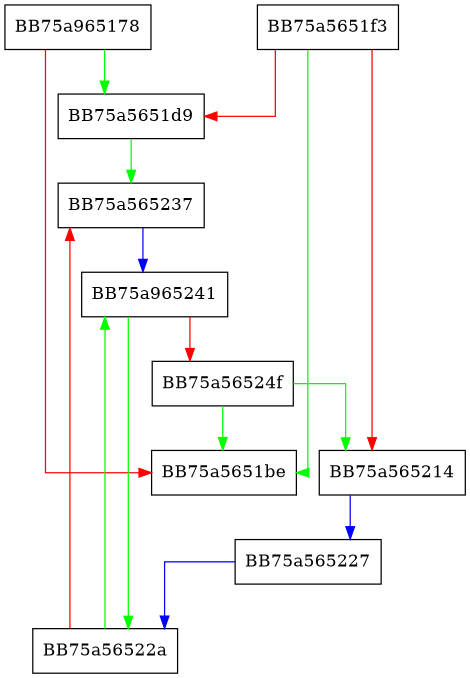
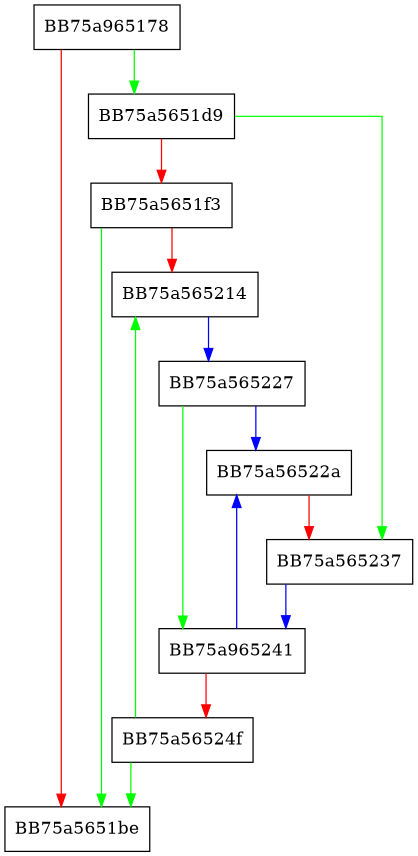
(275, 112) -> (161, 155)
(128, 459) -> (237, 568)
(105, 486) -> (183, 511)
